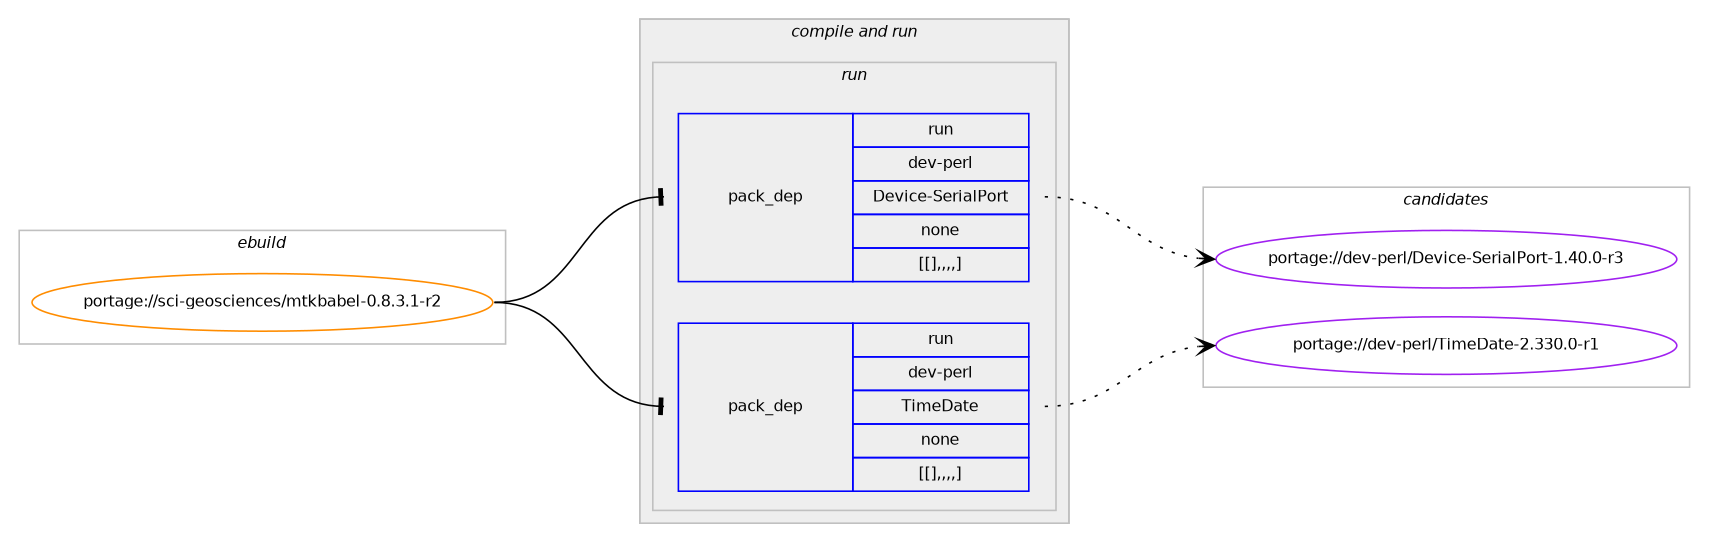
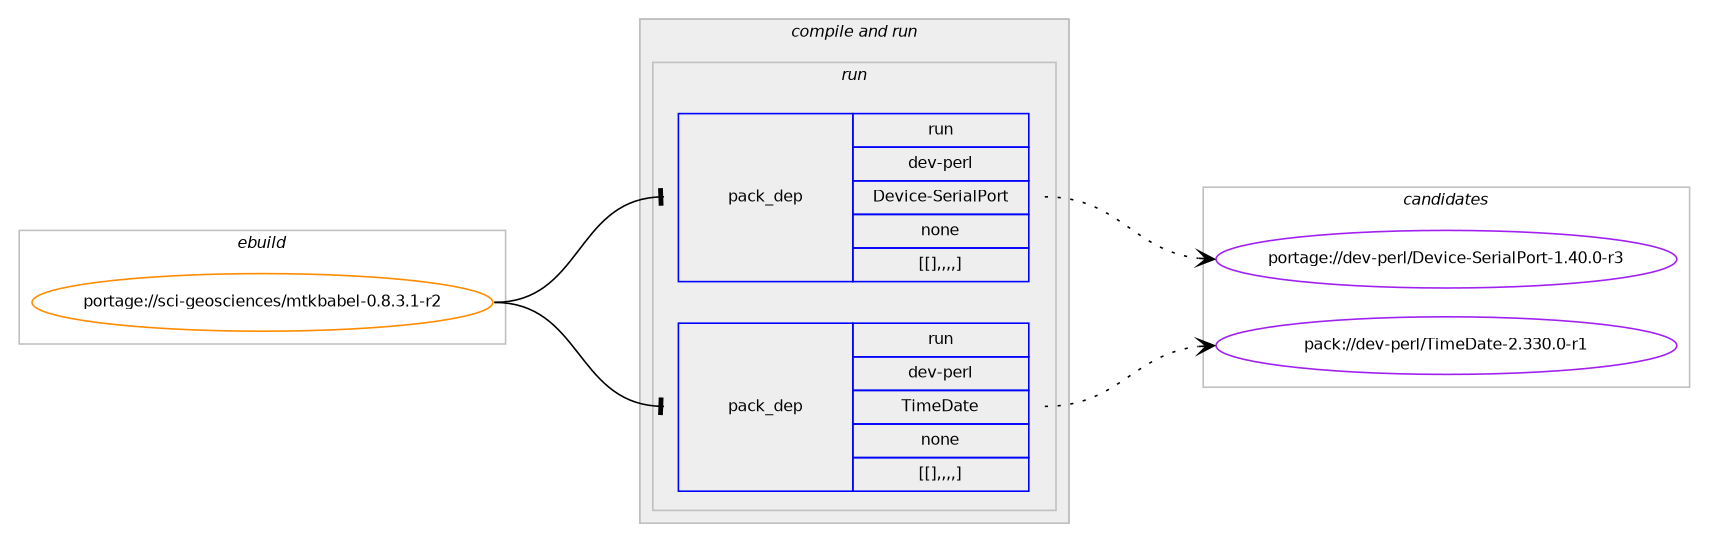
(1446, 346) -> (1446, 346)
